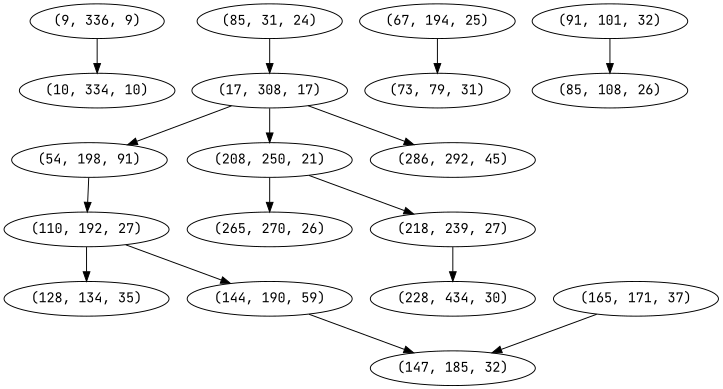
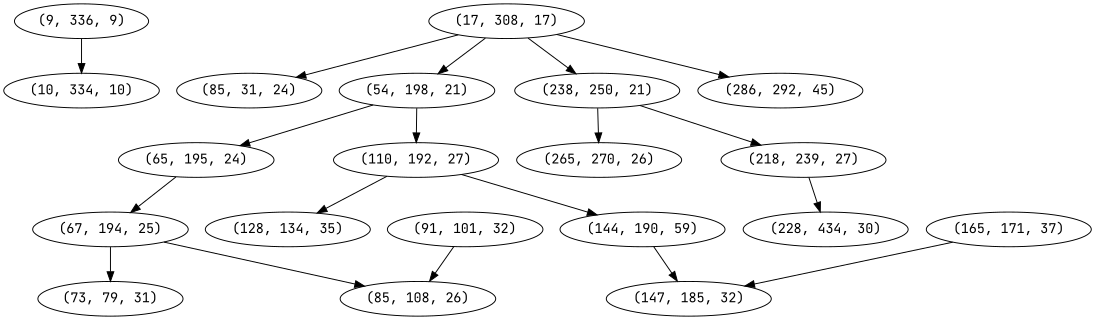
(270, 51) -> (382, 55)
(89, 160) -> (417, 91)
none -> (196, 160)
(270, 160) -> (597, 91)
none -> (259, 263)
